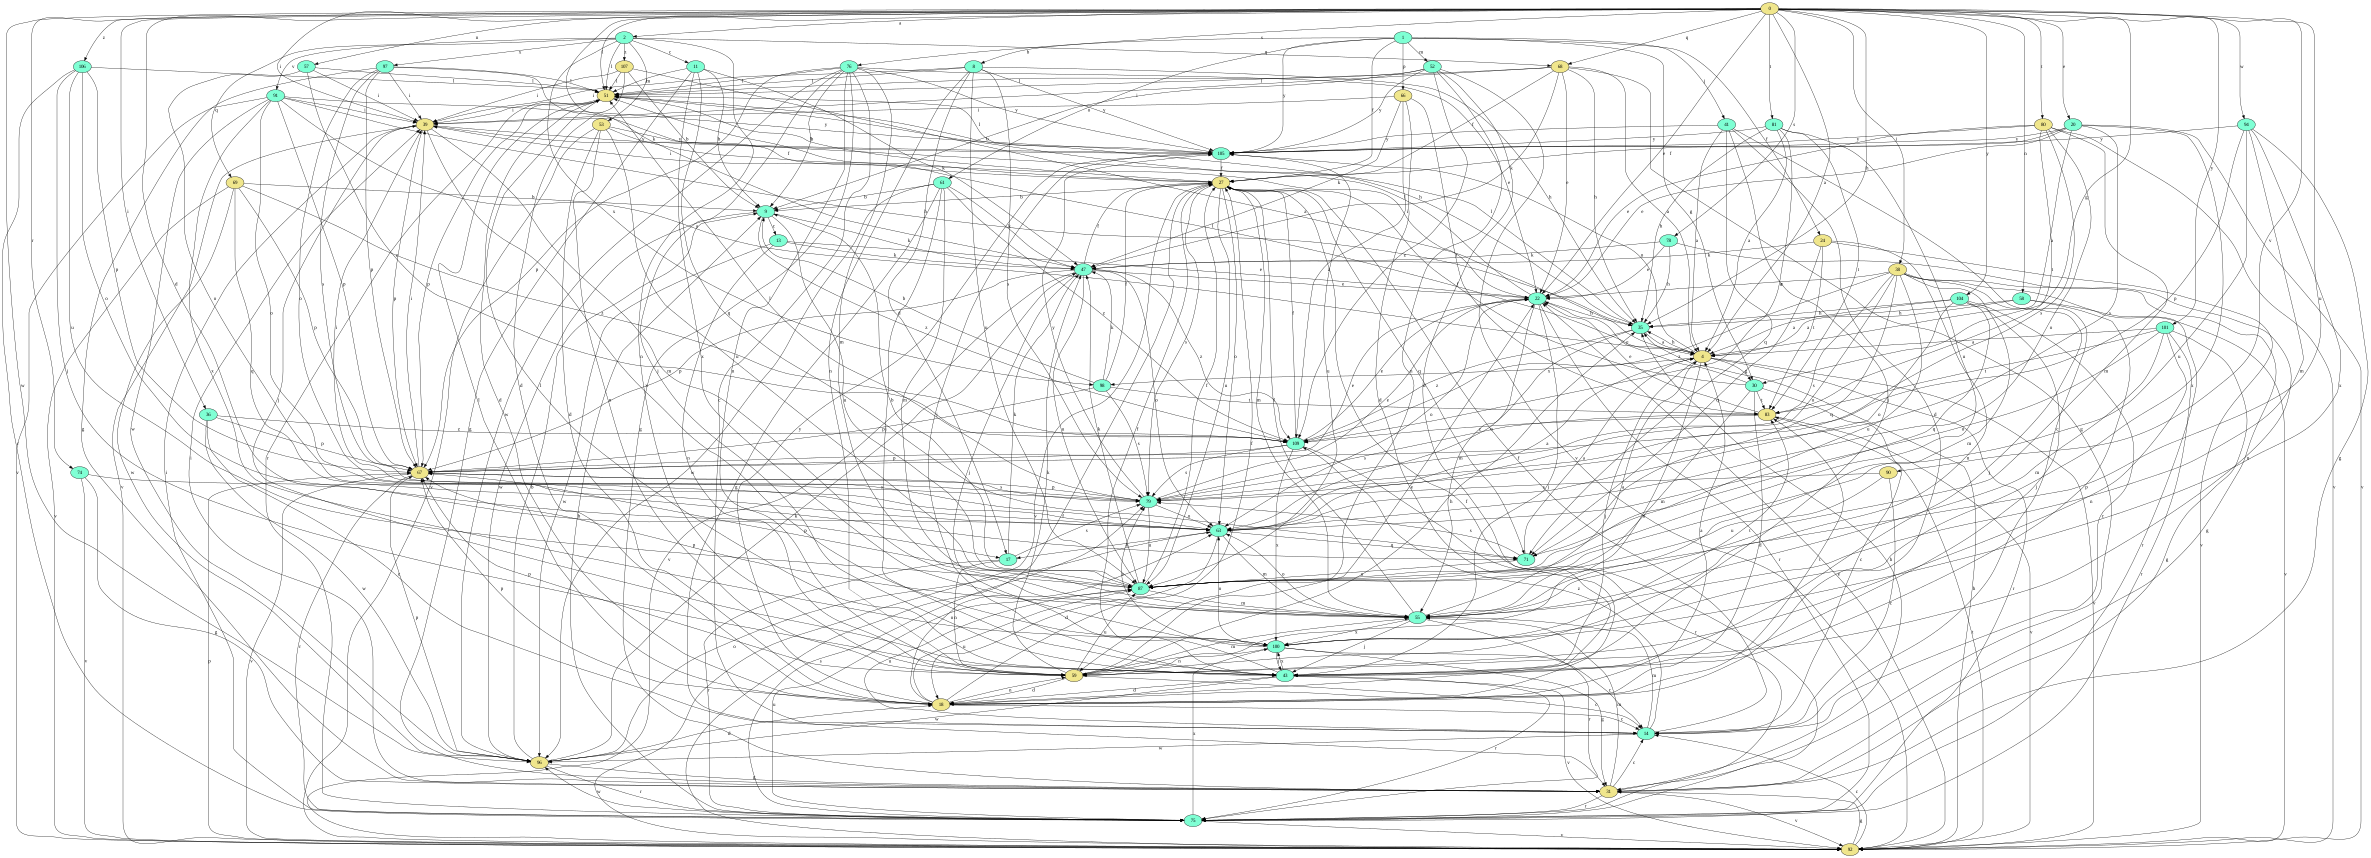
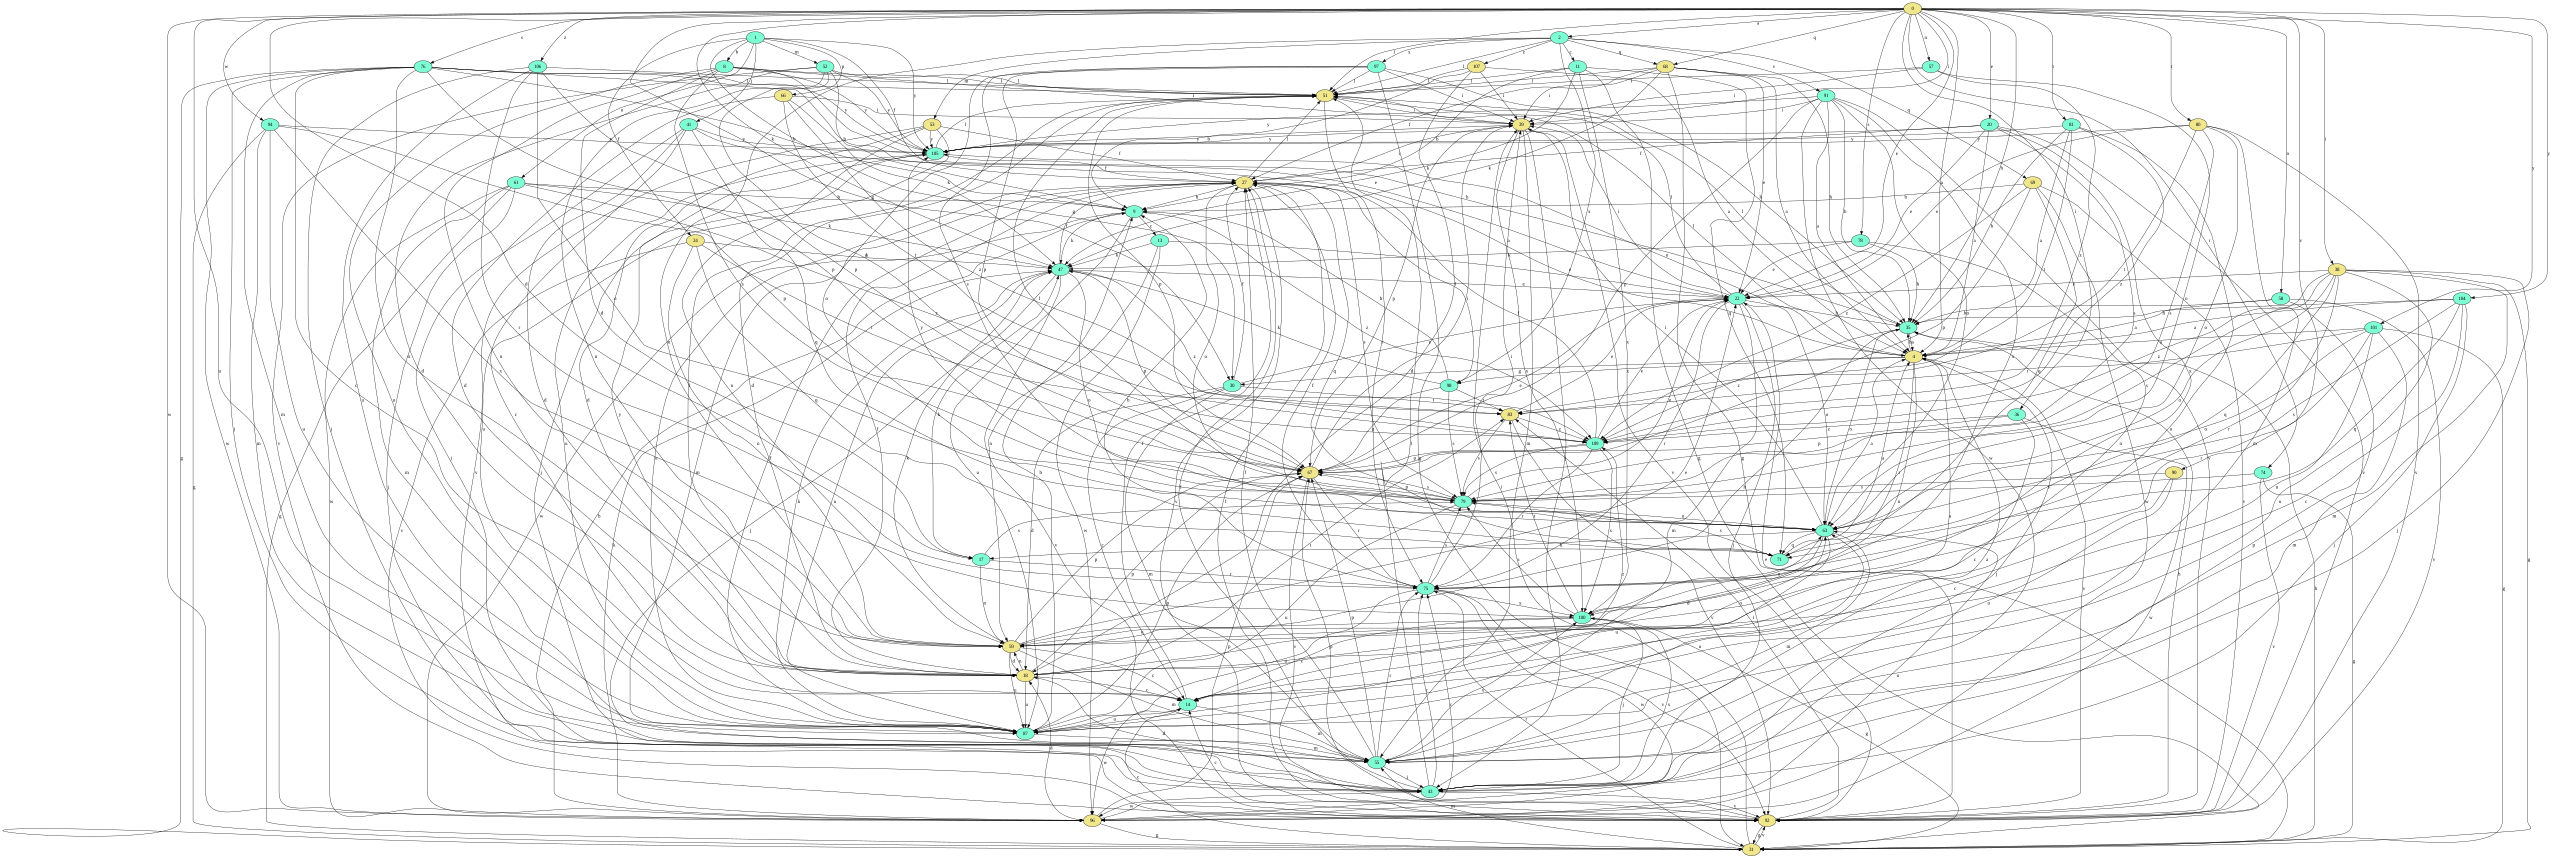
(1879, 415) -> (2294, 415)
(1326, 574) -> (1474, 662)
